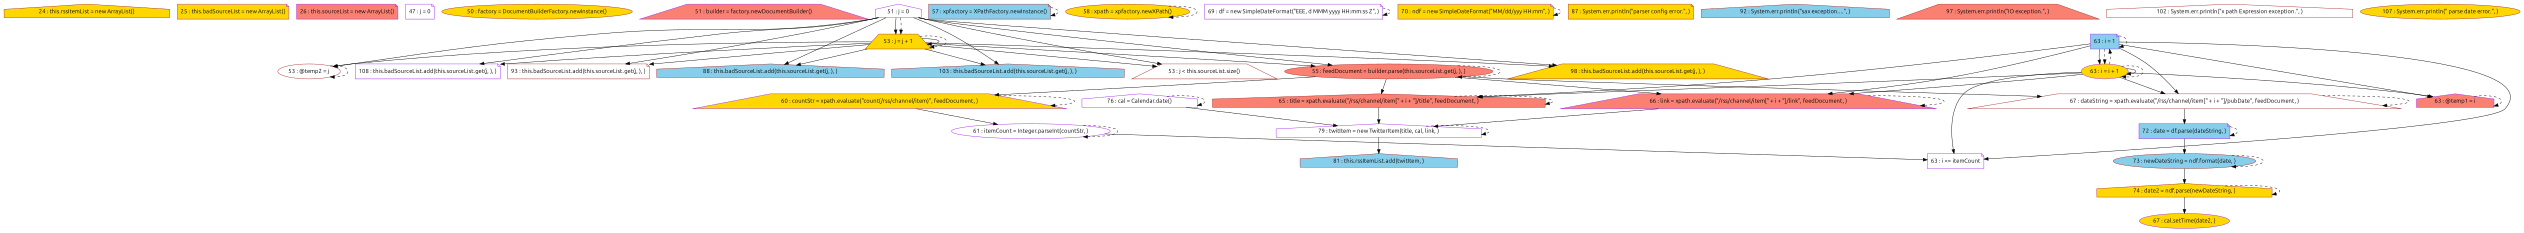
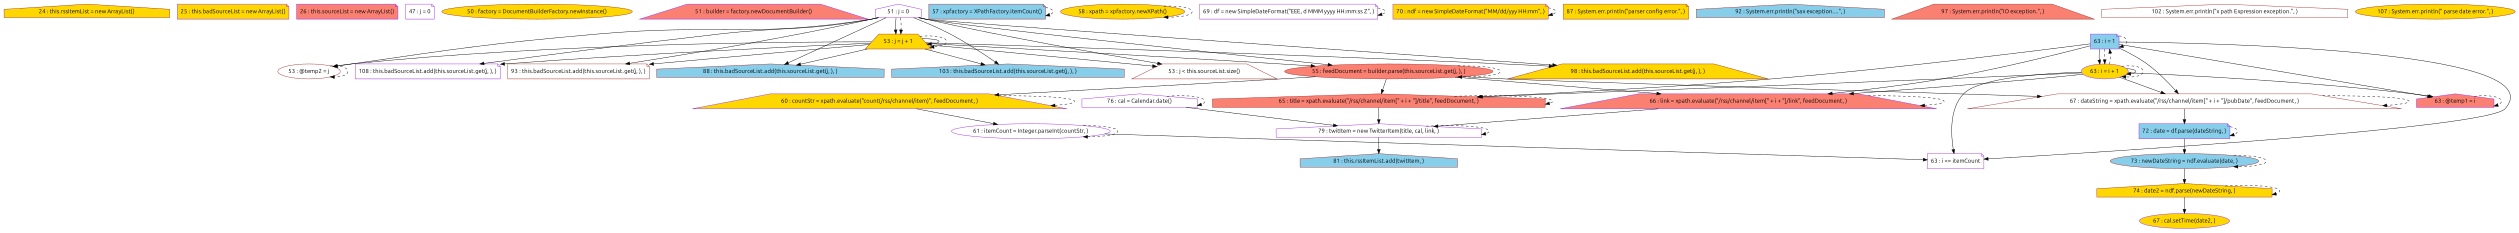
(990, 12) -> (987, 12)
(2184, 161) -> (2184, 161)
